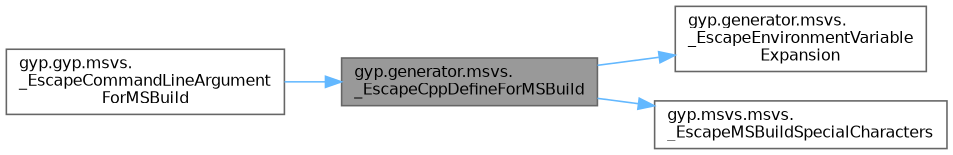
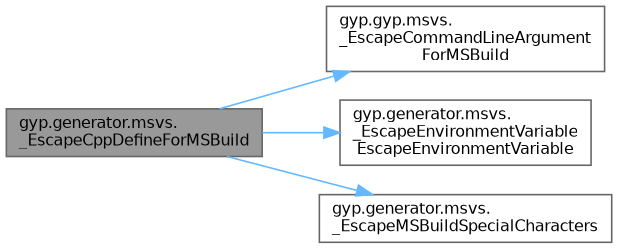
(801, 39) -> (466, 133)
(305, 82) -> (277, 92)
(801, 125) -> (466, 218)
